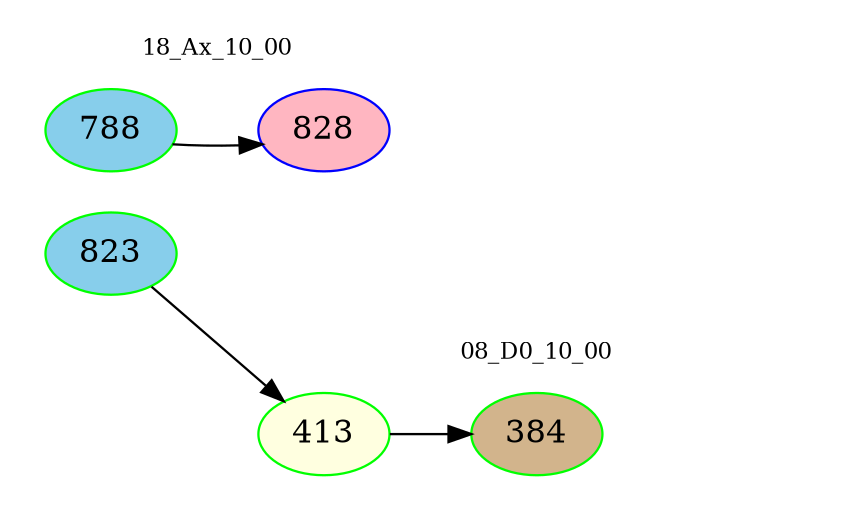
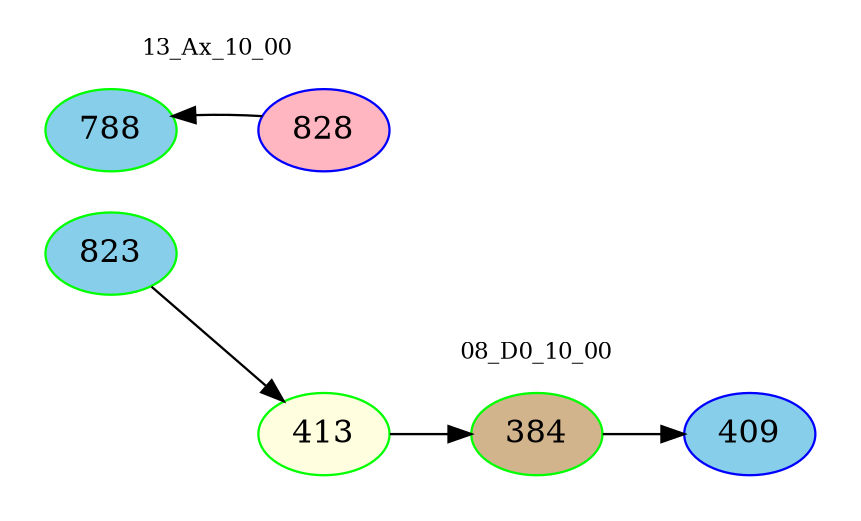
(217, 49) -> (217, 49)
(206, 146) -> (229, 115)
none -> (750, 434)
